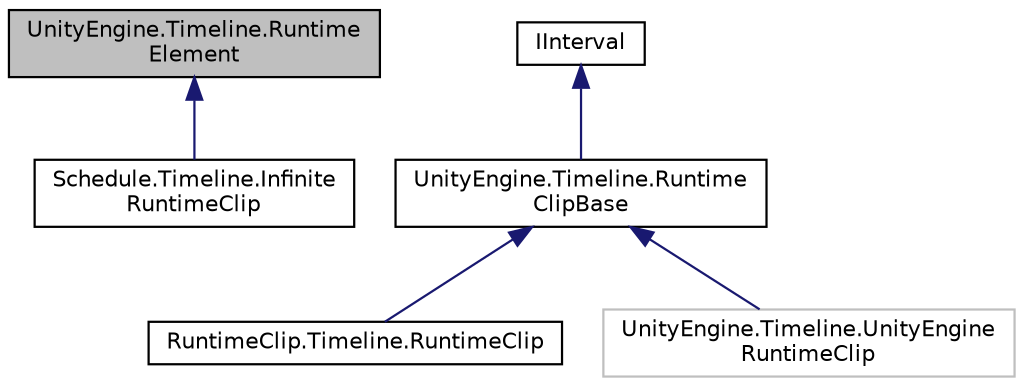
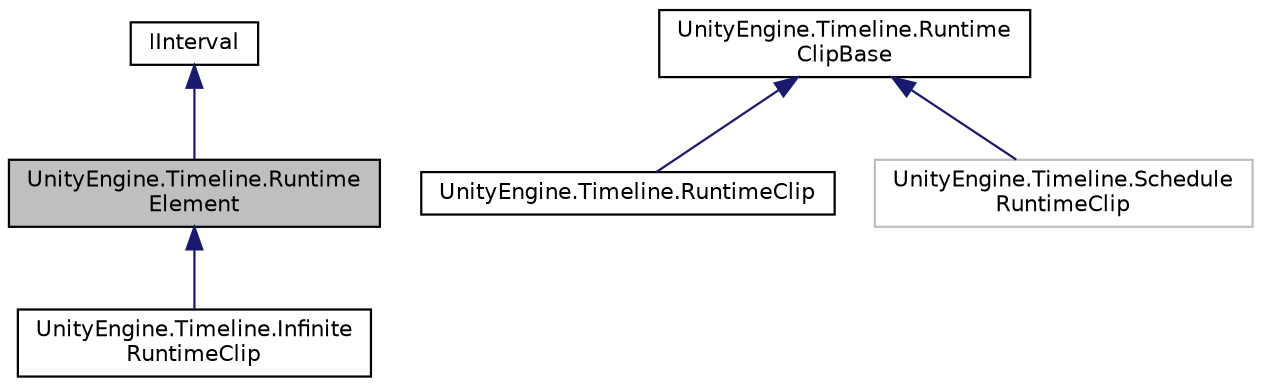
(581, 124) -> (194, 124)
(194, 193) -> (194, 343)
(355, 343) -> (628, 193)
(809, 343) -> (1064, 193)
